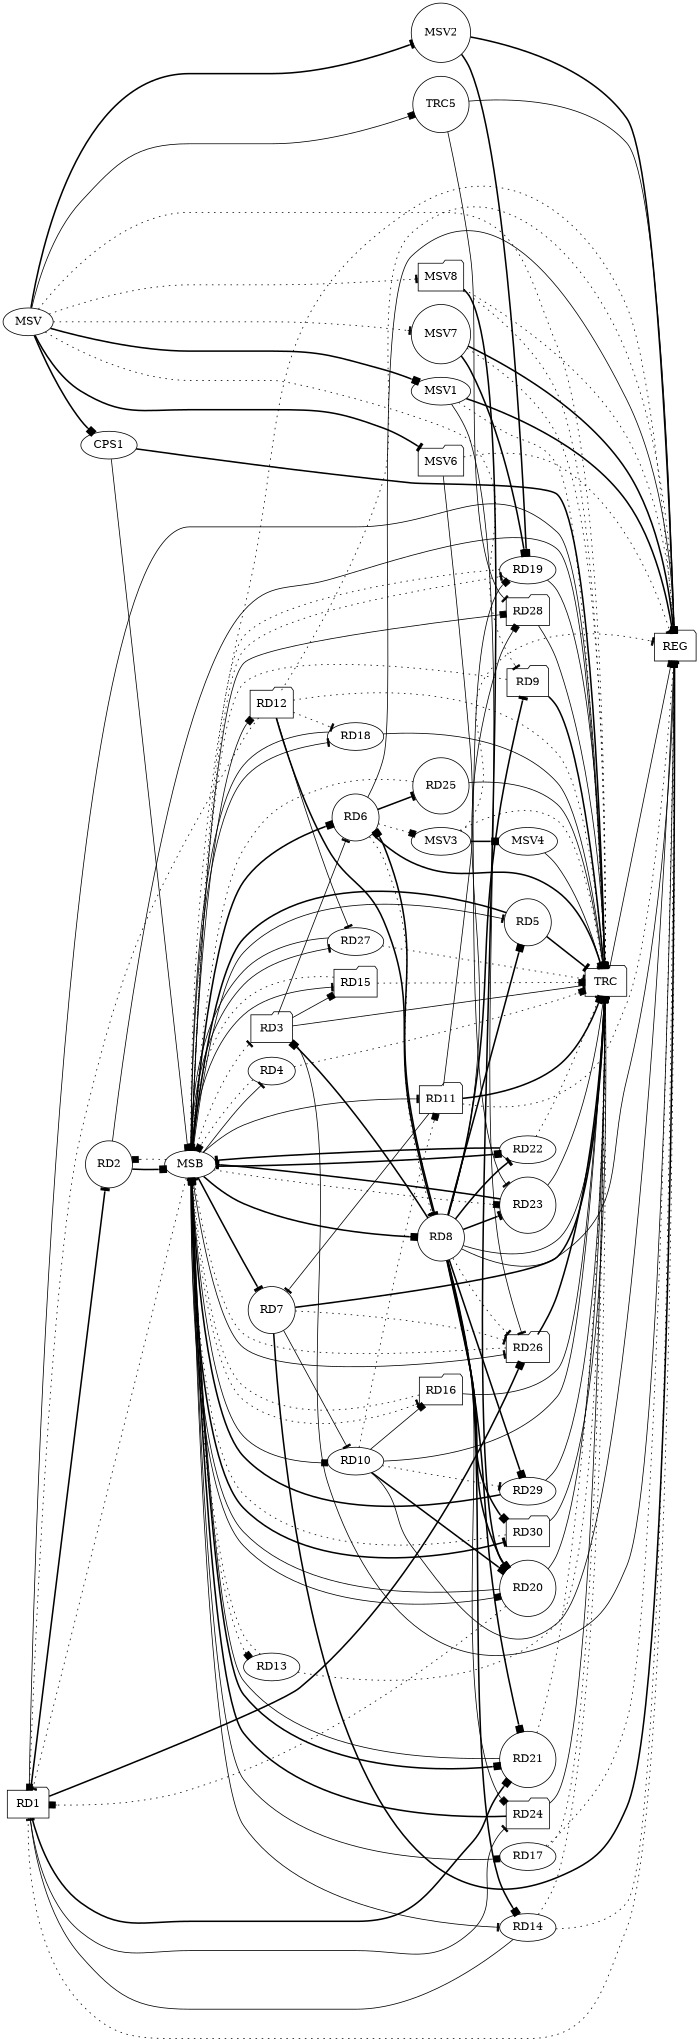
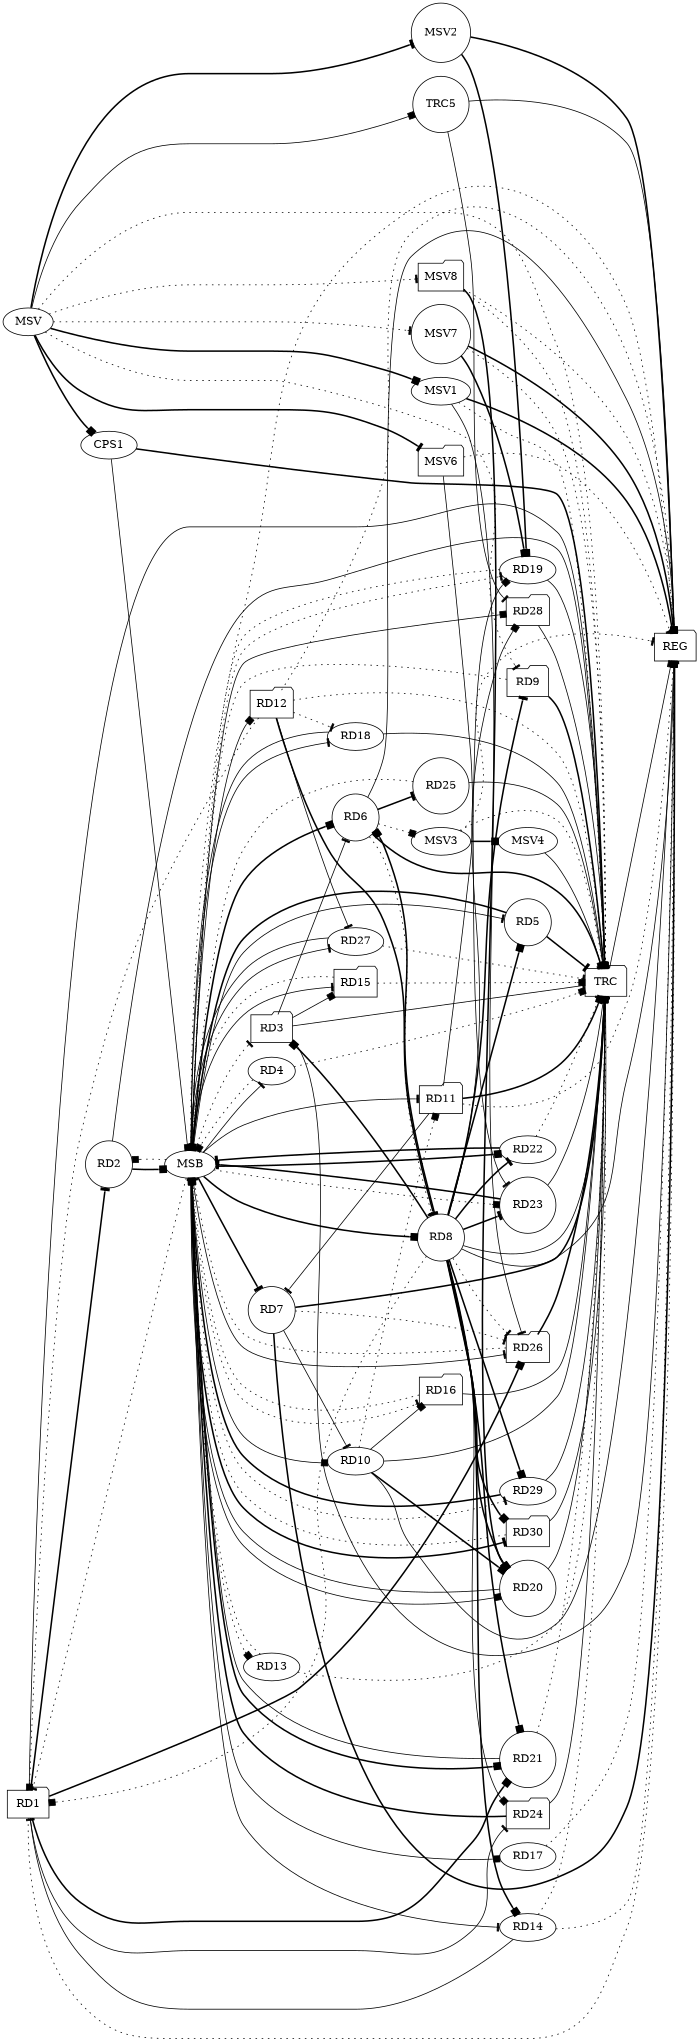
(268, 920) -> (268, 920)
(597, 1429) -> none
(440, 1476) -> (237, 1459)
(298, 1746) -> (326, 1599)
